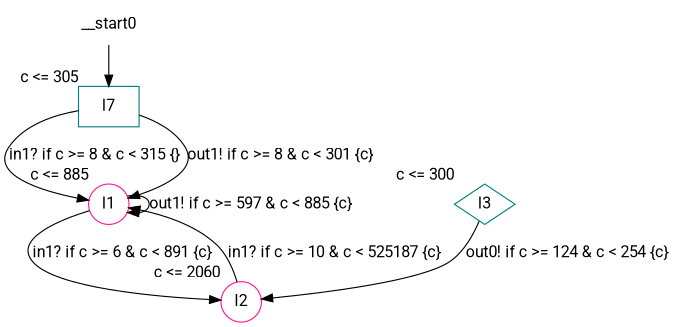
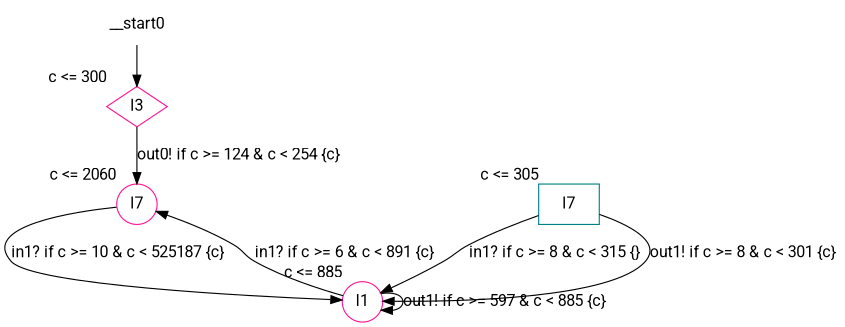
(109, 60) -> (137, 60)
(485, 204) -> (137, 107)
(241, 302) -> (137, 204)
